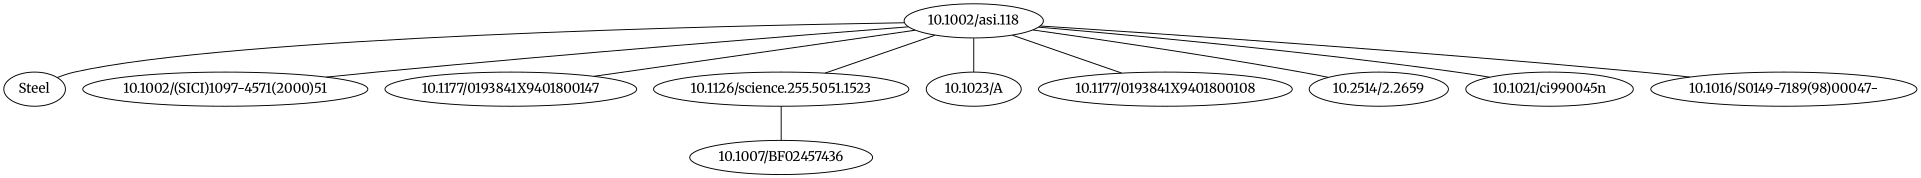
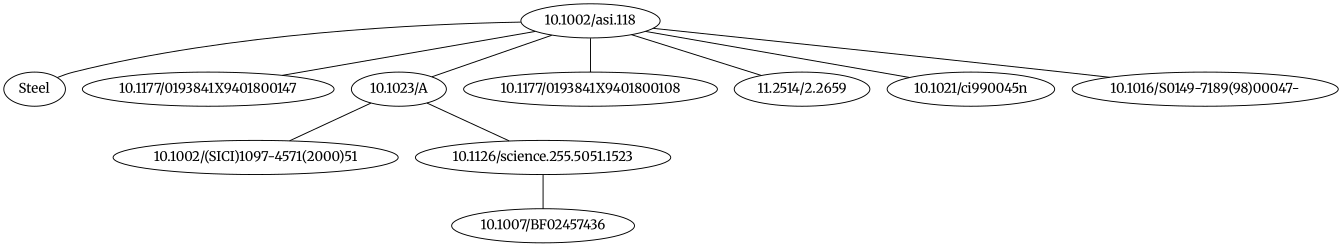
(617, 51) -> (330, 122)
(880, 54) -> (468, 122)
(1379, 89) -> (802, 89)
